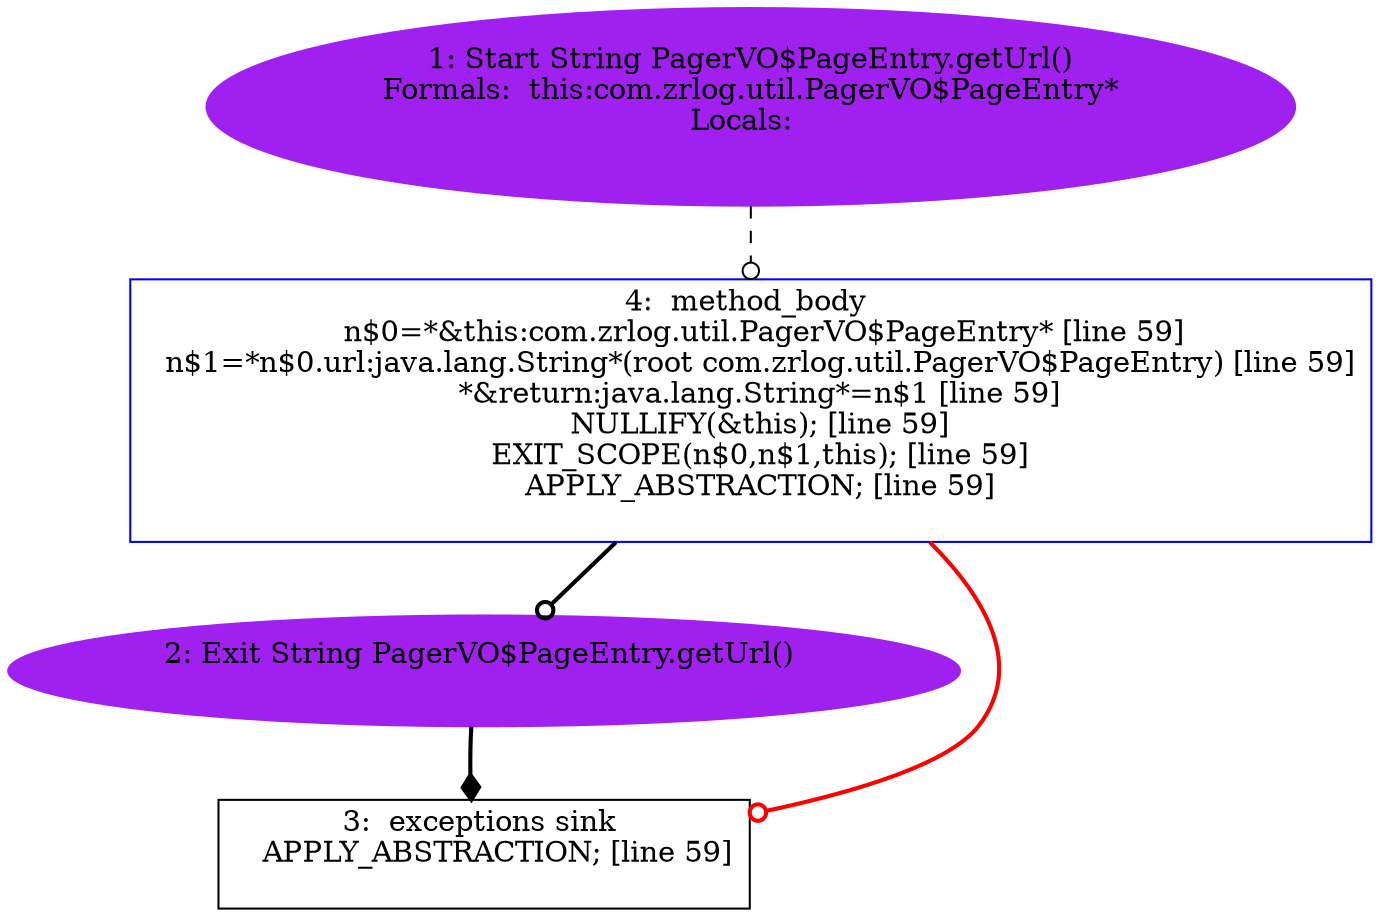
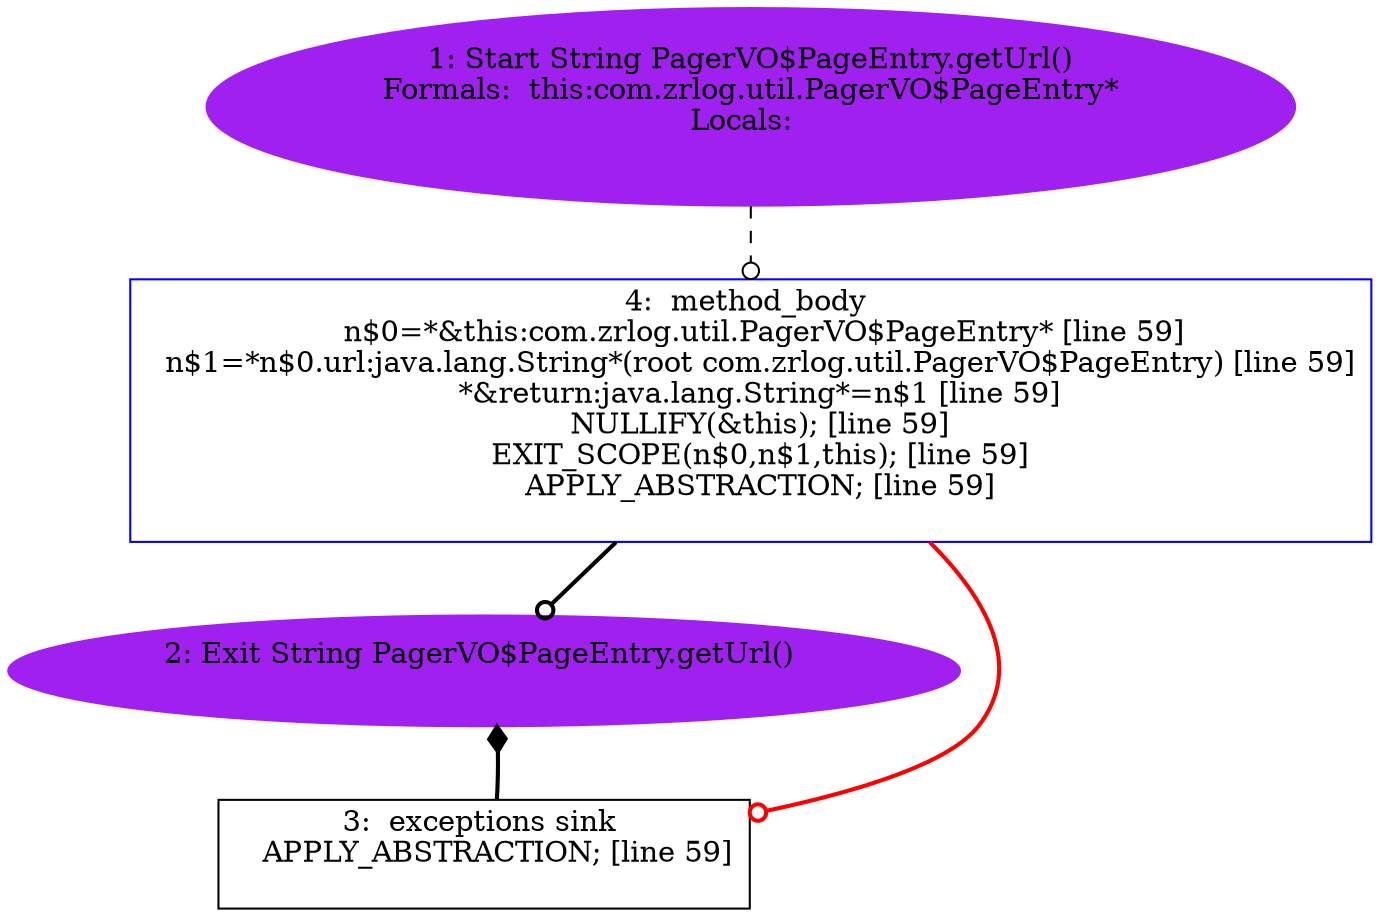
(470, 751) -> (498, 776)
